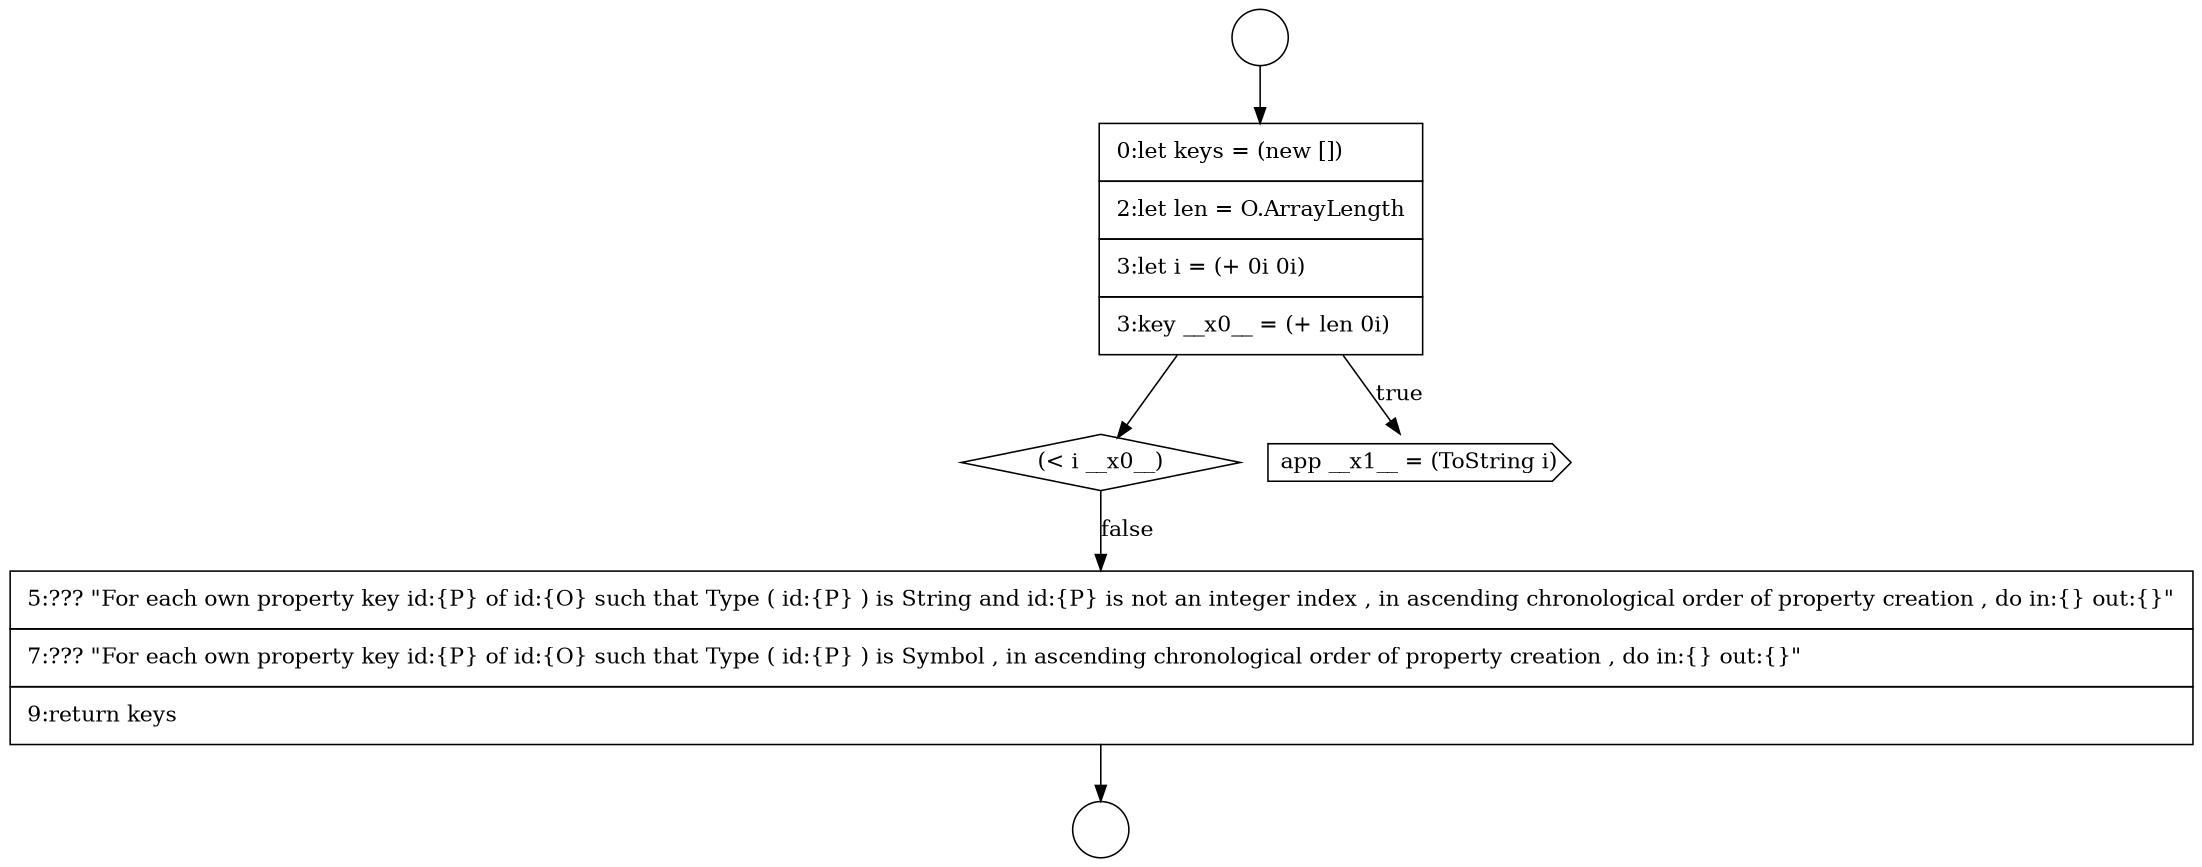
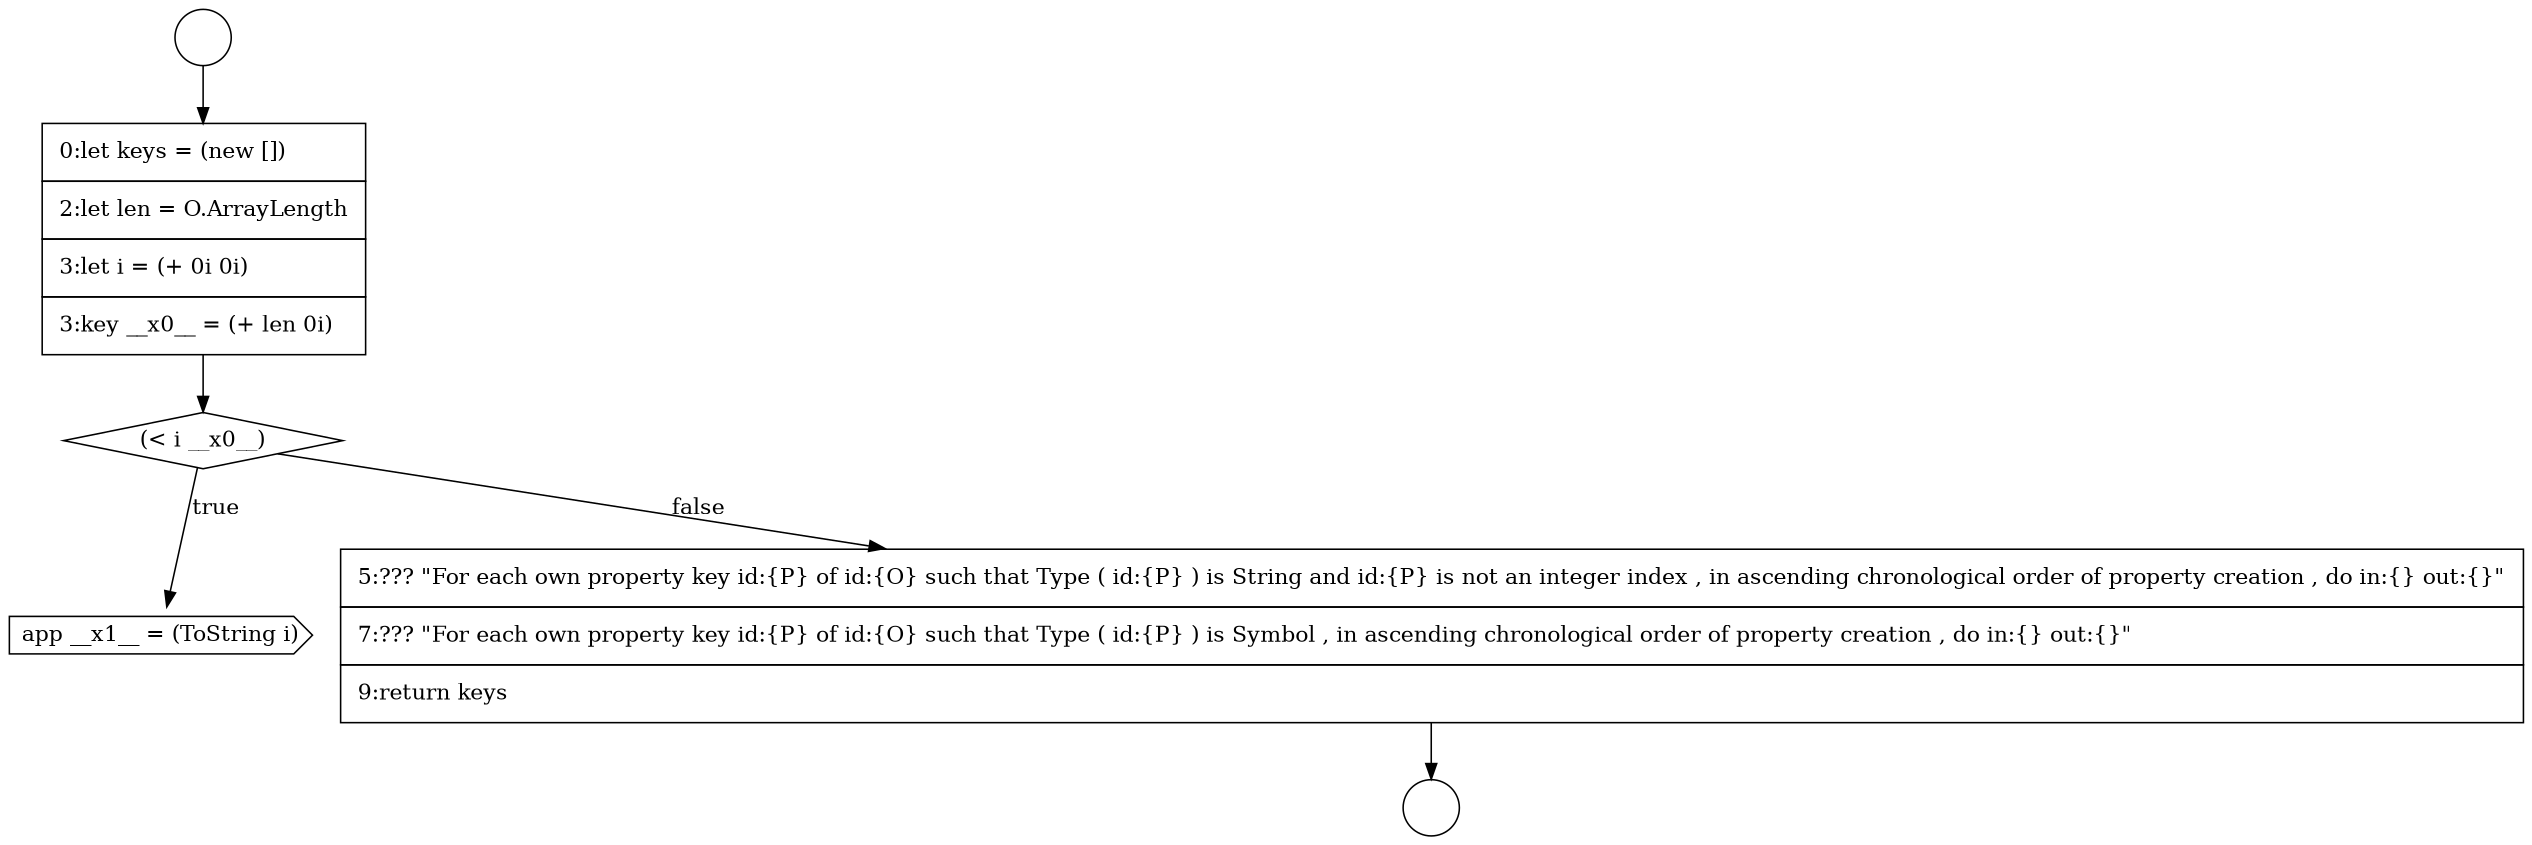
(1367, 388) -> (184, 530)
